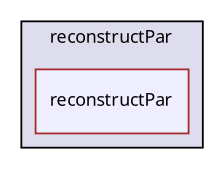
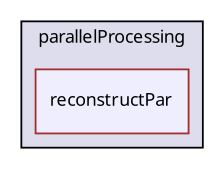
(112, 38) -> (112, 38)
